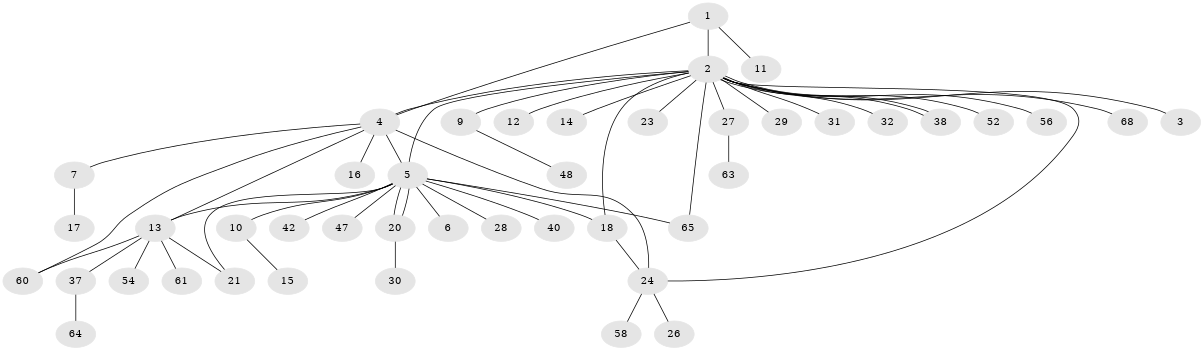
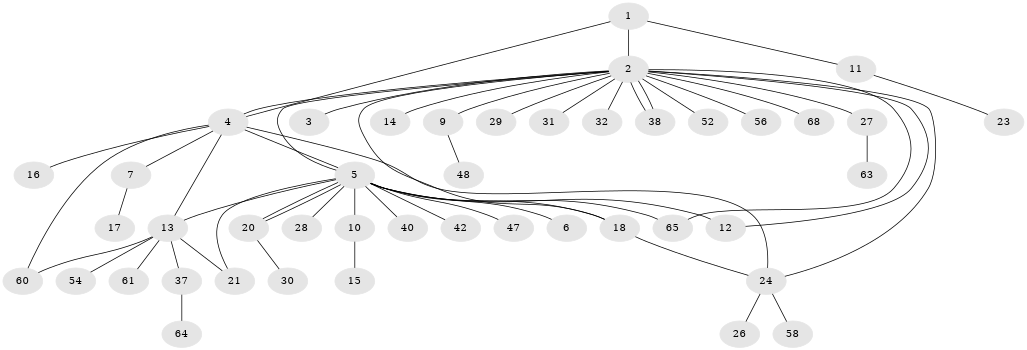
(678, 96) -> (931, 94)
none -> (601, 200)
